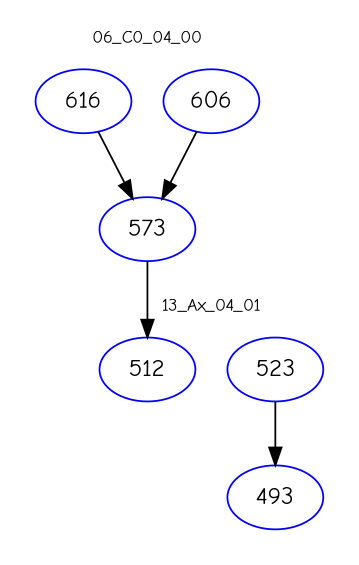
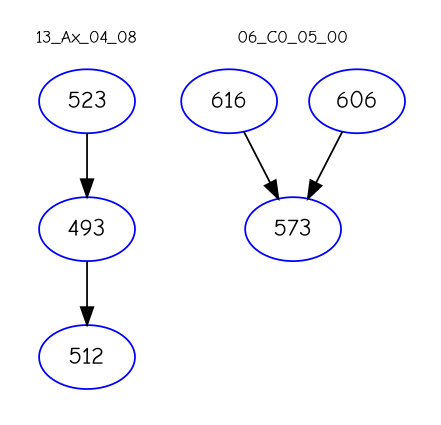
(147, 38) -> (293, 38)
(147, 300) -> (87, 284)
(211, 306) -> (87, 38)
